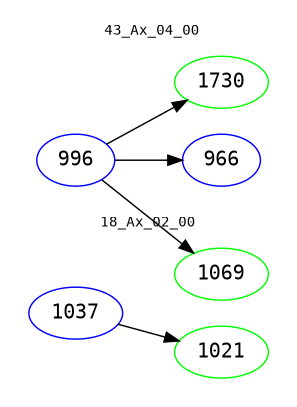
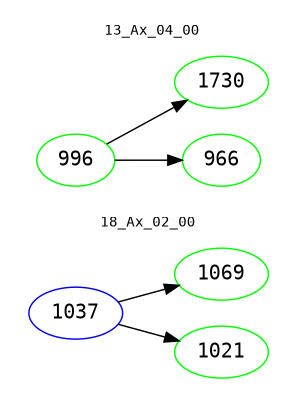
(153, 31) -> (153, 31)
(76, 160) -> (76, 160)
(221, 160) -> (221, 160)
(150, 218) -> (142, 296)
